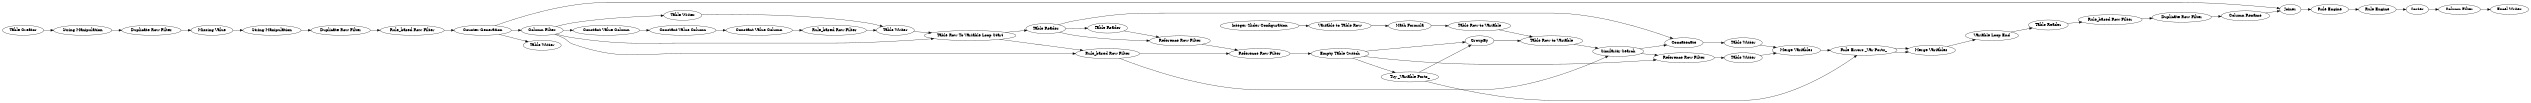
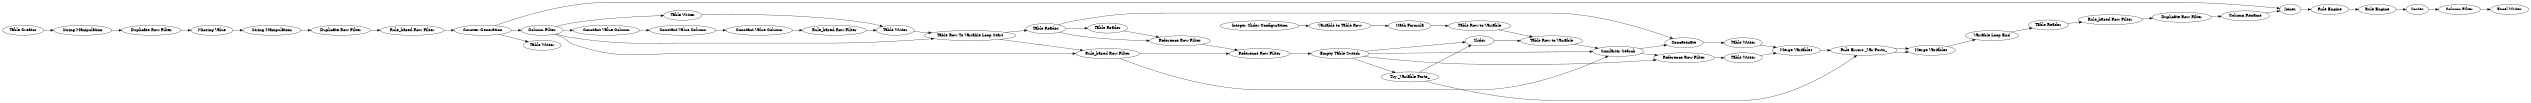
(1480, 41) -> (1480, 41)
none -> (1479, 52)
